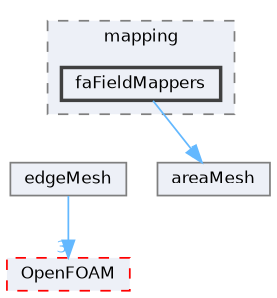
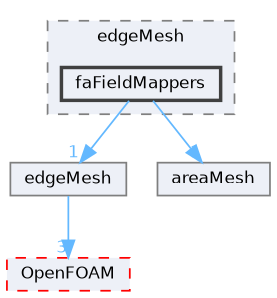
(141, 37) -> (141, 37)
none -> (110, 125)
